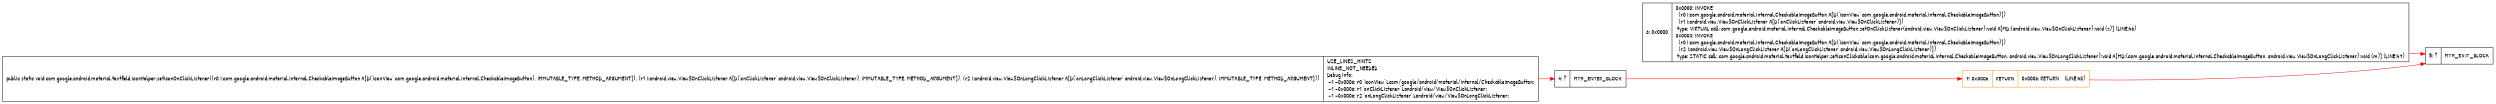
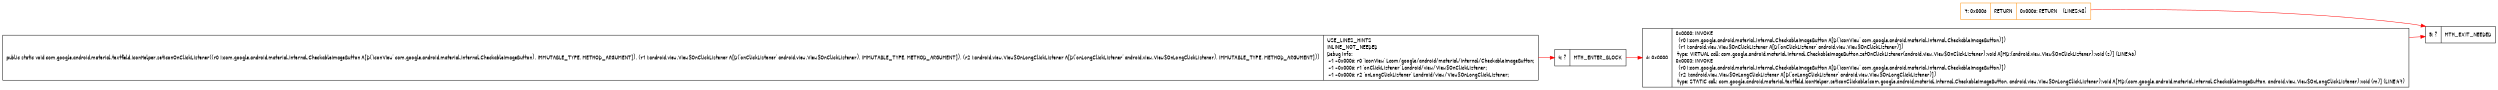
(2467, 56) -> (2468, 34)
(1792, 79) -> (1632, 58)
(2054, 79) -> (2054, 11)
